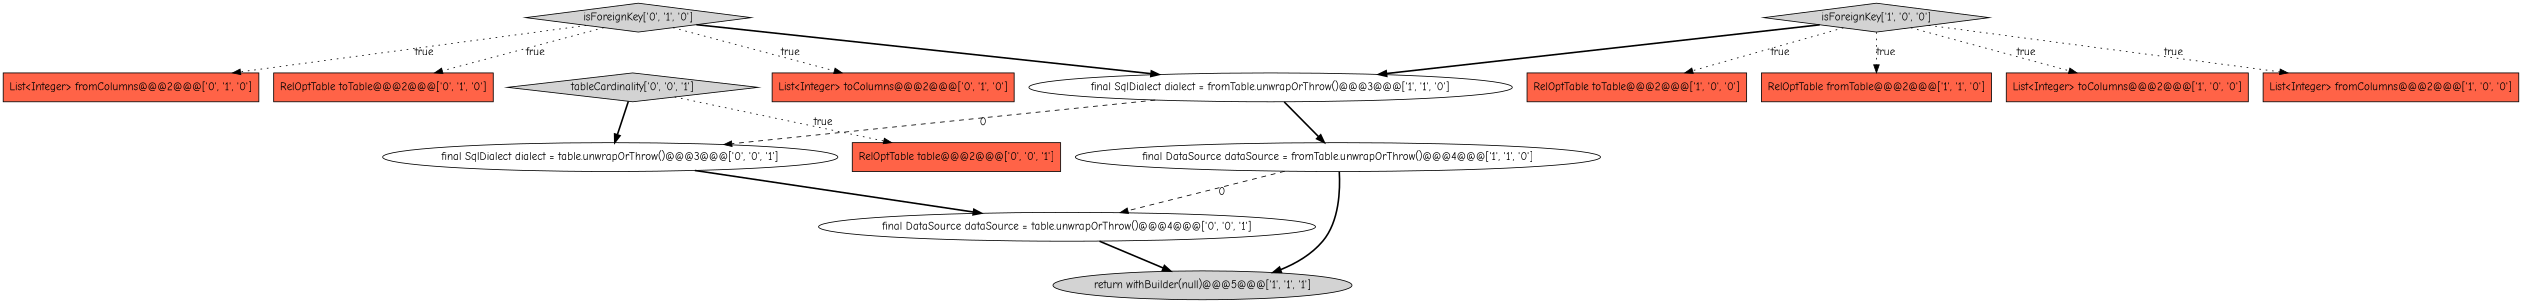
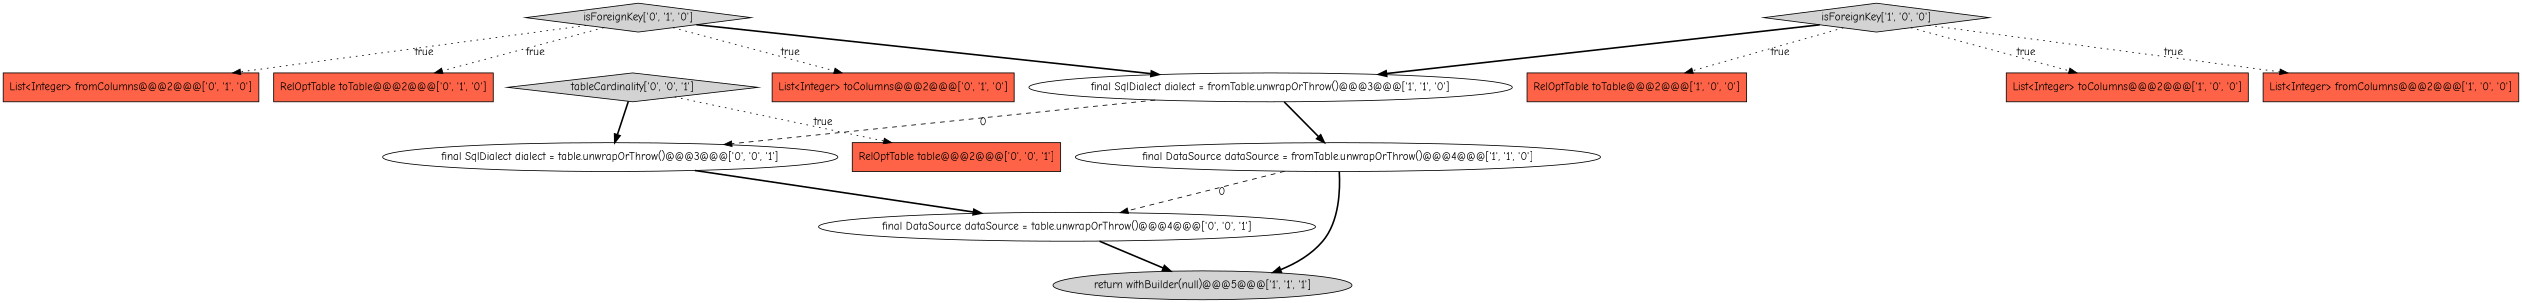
(1876, 87) -> none
